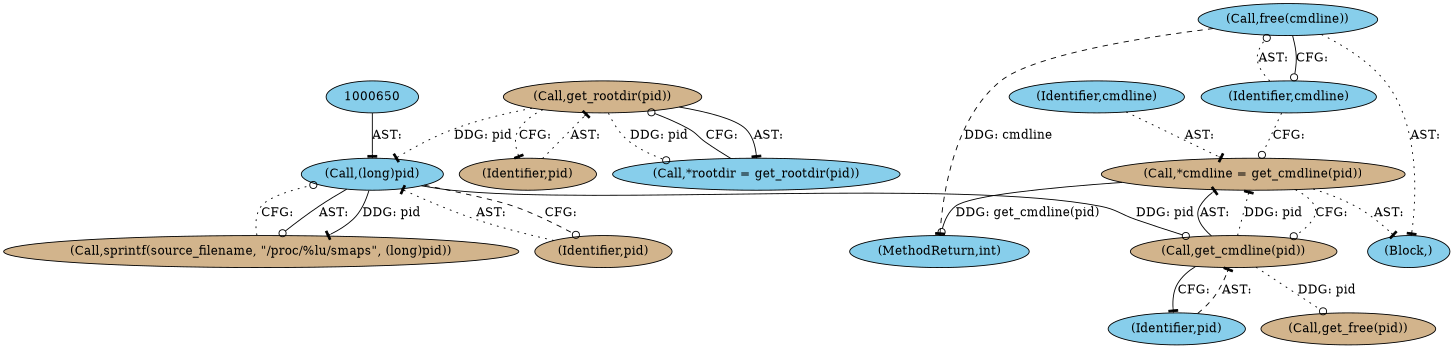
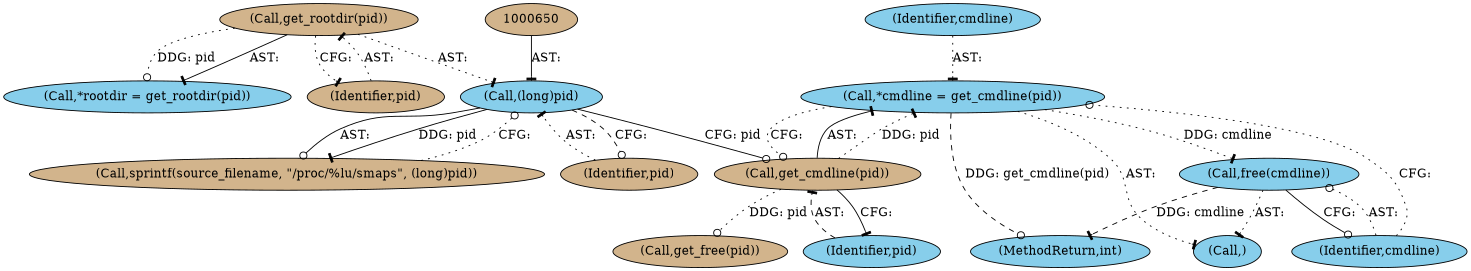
(372, 97) -> (531, 20)
none -> (1139, 128)
(695, 133) -> none
(483, 136) -> (455, 58)
(1253, 174) -> (953, 97)
(1025, 191) -> (963, 186)
(1165, 213) -> (733, 136)
(1409, 252) -> (1227, 252)
